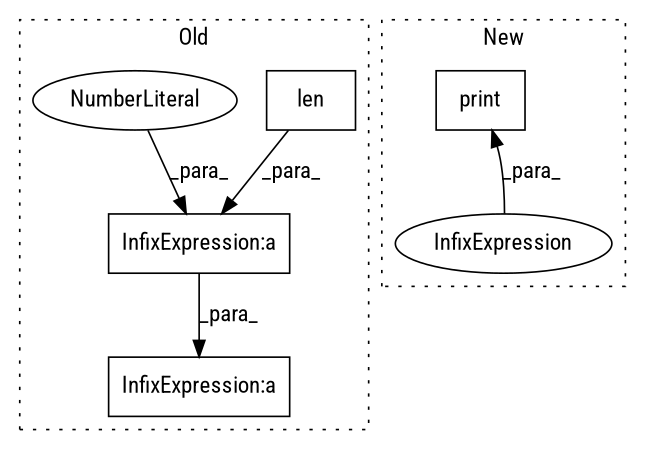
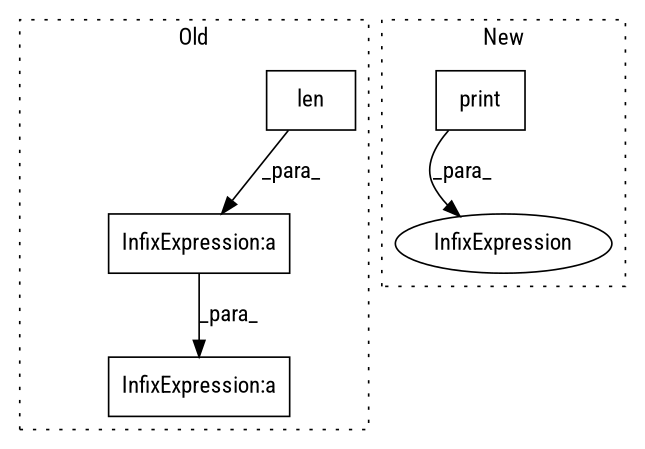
(135, 100) -> none
(503, 180) -> (430, 168)
